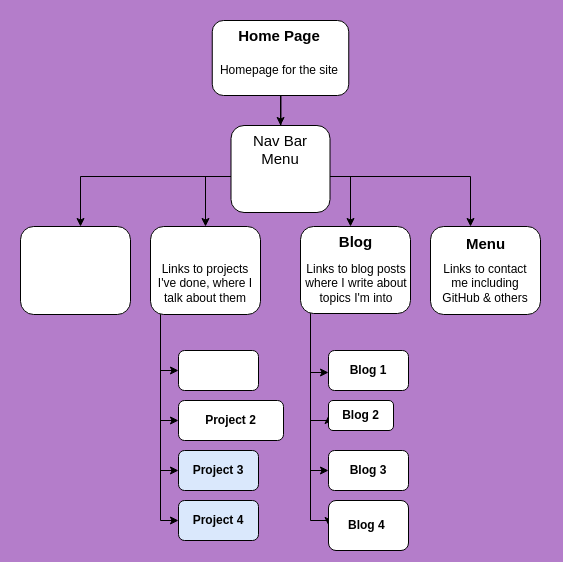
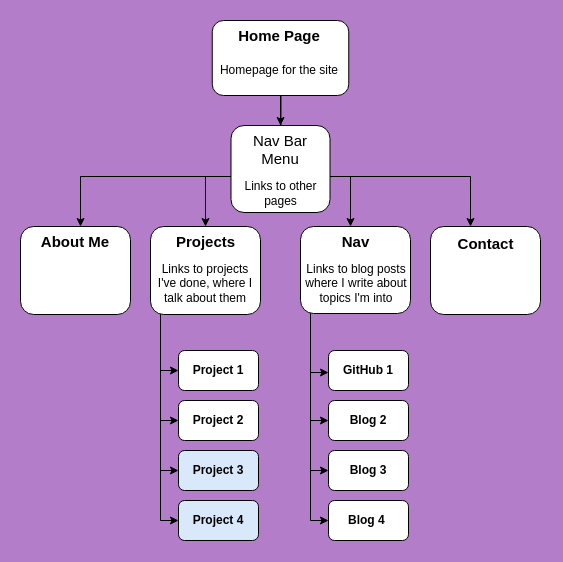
none -> (280, 194)
none -> (76, 242)
none -> (206, 242)
(356, 242) -> (356, 242)
(486, 244) -> (486, 244)
(486, 284) -> none
none -> (219, 371)
(369, 371) -> (369, 371)
(361, 416) -> (369, 421)
(231, 421) -> (219, 421)
(369, 526) -> (369, 521)
